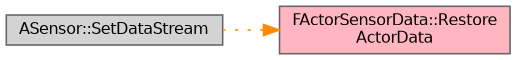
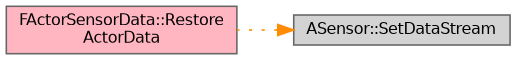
(243, 30) -> (257, 30)
